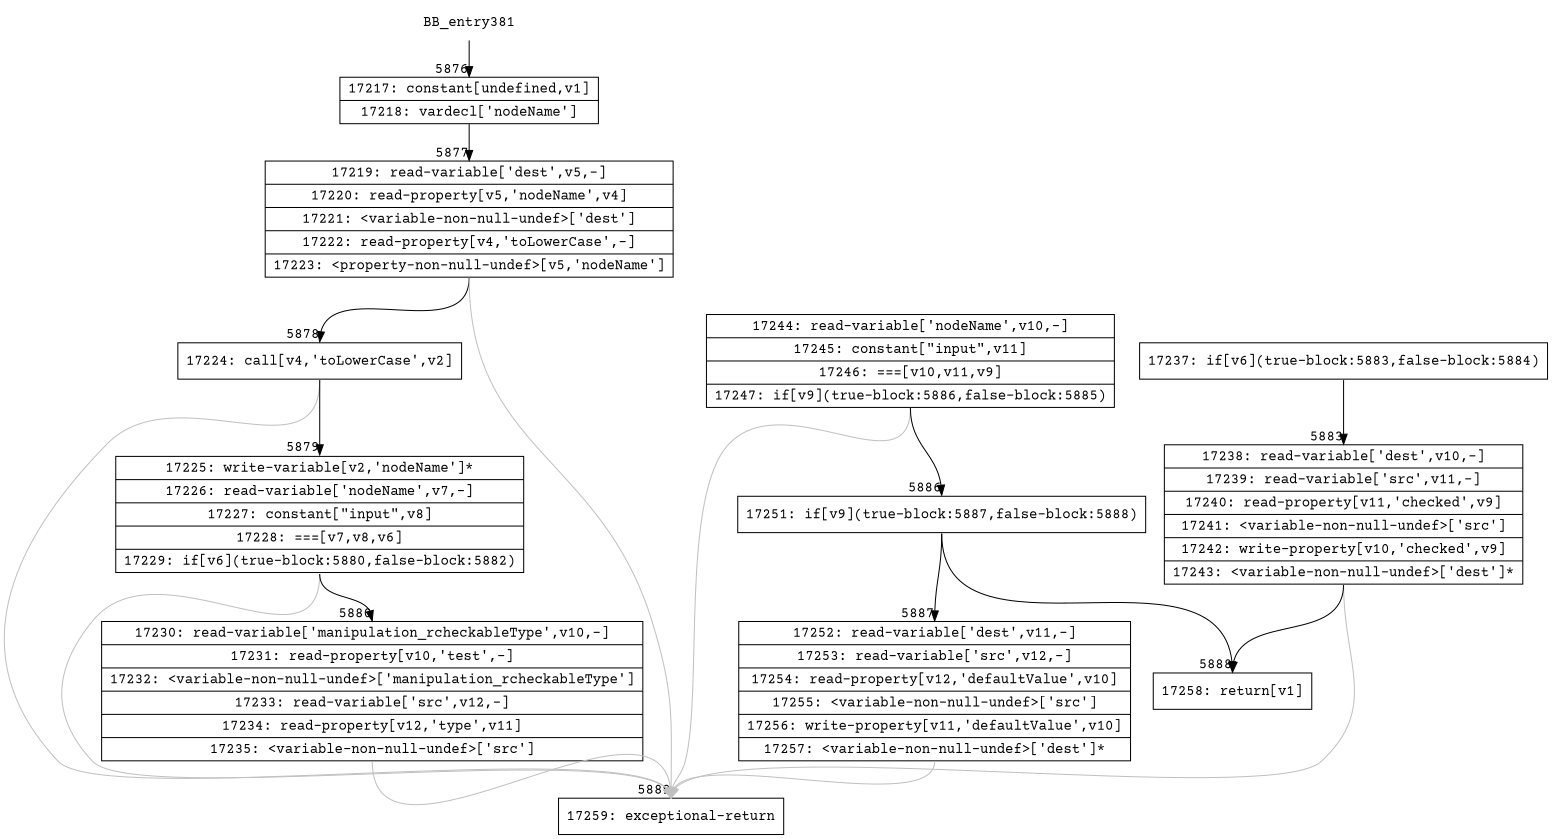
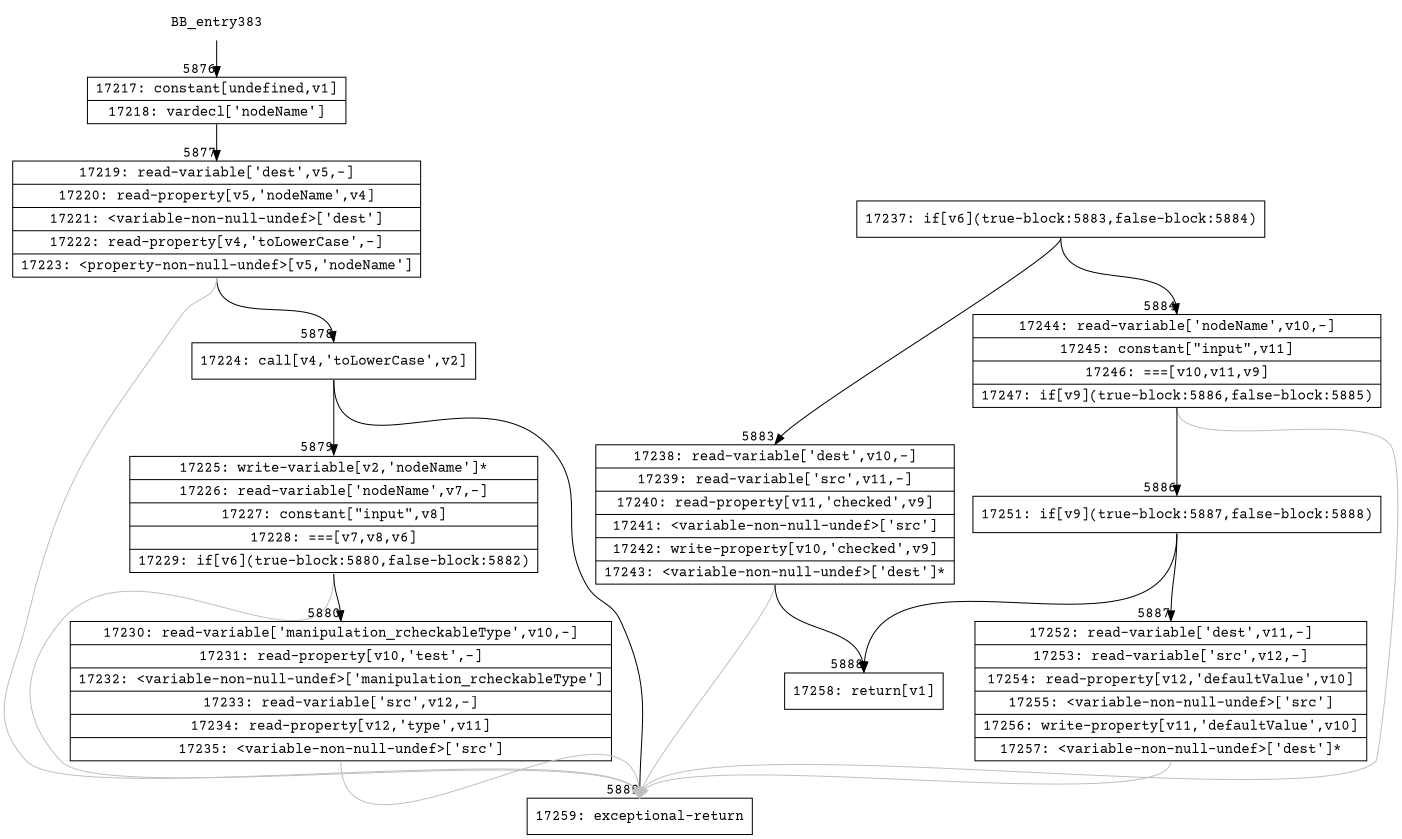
(469, 22) -> (217, 22)
none -> (1114, 276)
(60, 762) -> (571, 499)
